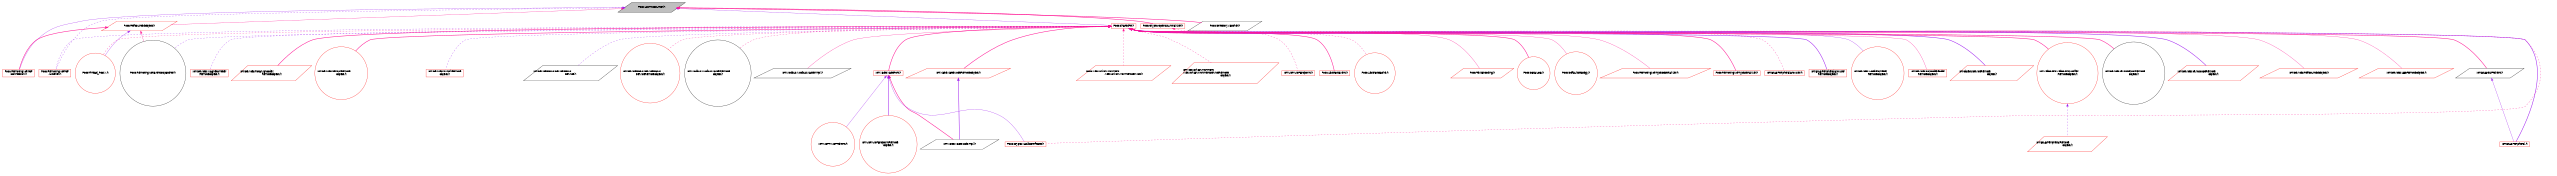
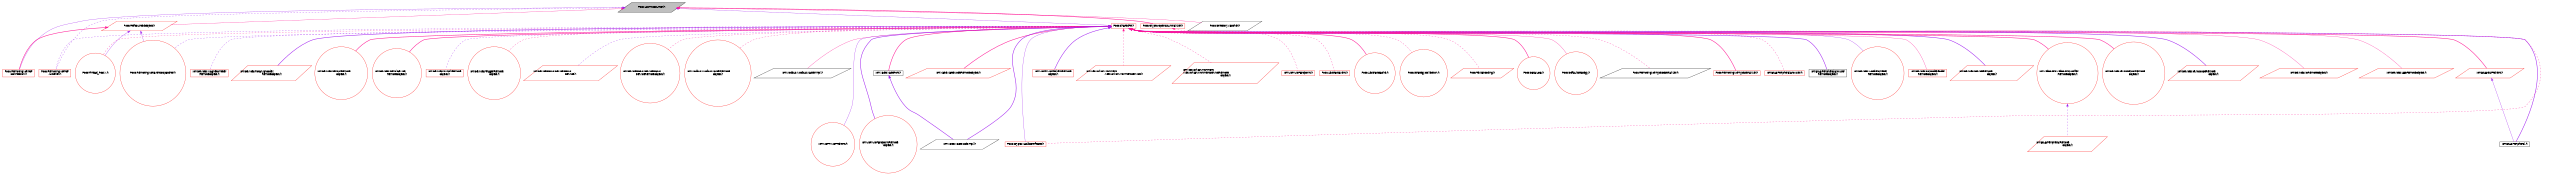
(941, 13) -> (941, 13)
(689, 28) -> (689, 28)
(1312, 32) -> (1312, 32)
(1252, 33) -> (1252, 33)
(1395, 33) -> (1395, 33)
(1293, 35) -> (1293, 35)
(143, 39) -> (143, 39)
(153, 73) -> (153, 73)
none -> (397, 73)
none -> (494, 73)
(571, 73) -> (571, 73)
(718, 73) -> (718, 73)
(888, 73) -> (888, 73)
none -> (1053, 73)
(1124, 73) -> (1124, 73)
none -> (1424, 73)
(1655, 73) -> (1655, 73)
(1828, 73) -> (1828, 73)
(1992, 73) -> (1992, 73)
(2134, 73) -> (2134, 73)
(2309, 73) -> (2309, 73)
(2490, 73) -> (2490, 73)
(888, 97) -> (876, 39)
(866, 102) -> (858, 43)
(959, 109) -> (1013, 55)
(954, 112) -> (1026, 50)
(916, 113) -> (916, 113)
(2515, 144) -> (2515, 144)
